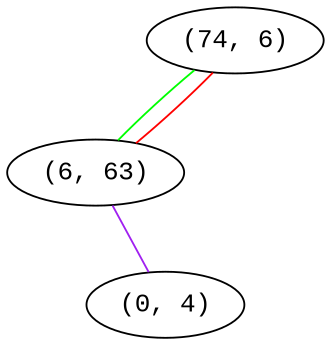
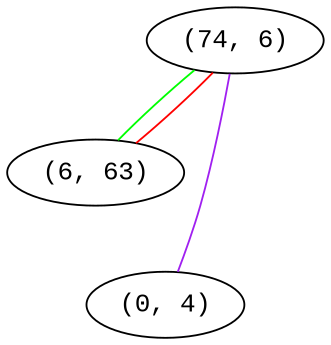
(131, 239) -> (209, 174)
